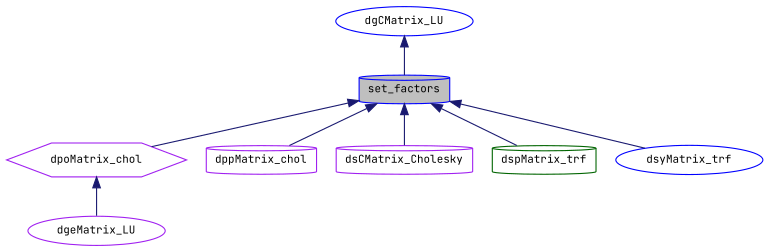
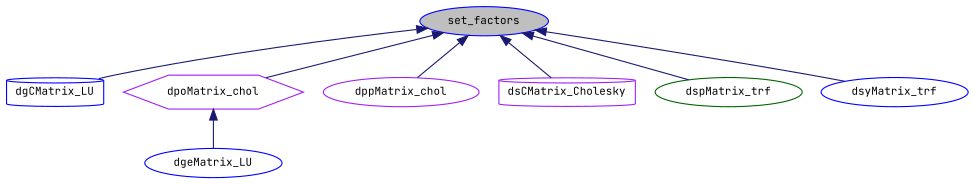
(404, 21) -> (55, 92)
(404, 61) -> (257, 50)
(404, 89) -> (484, 21)
(261, 160) -> (401, 92)
(544, 160) -> (729, 92)
(97, 231) -> (213, 163)
